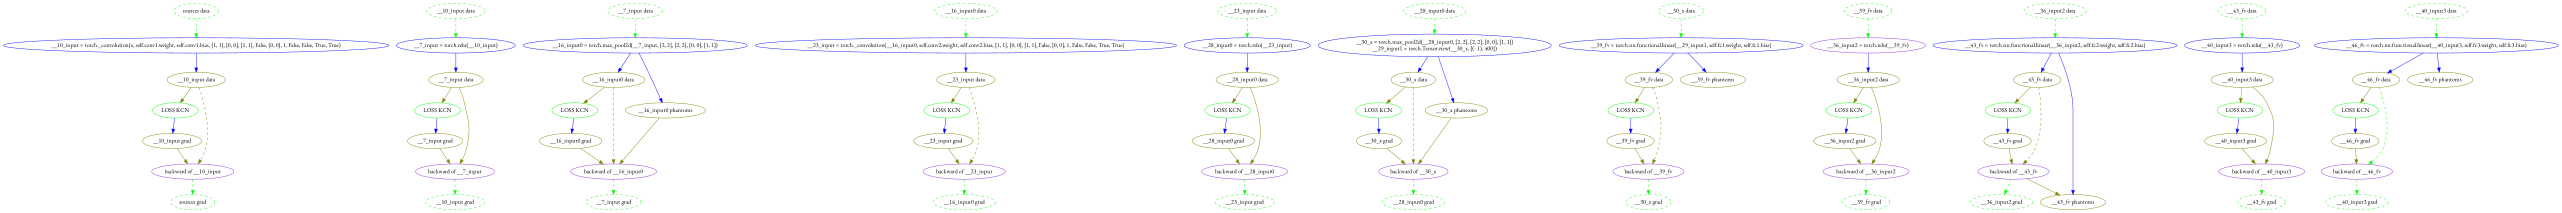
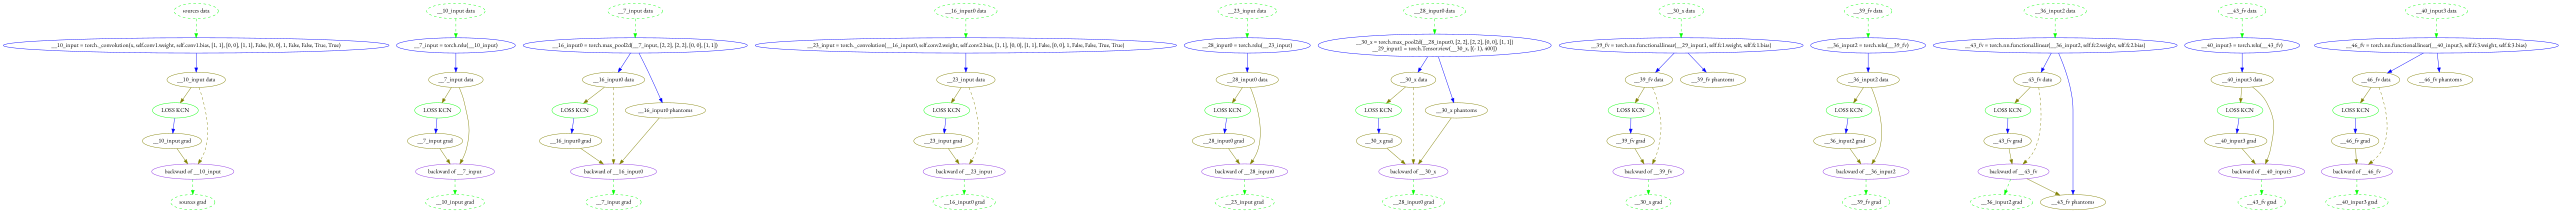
(1868, 45) -> (1868, 45)
(2387, 126) -> (2387, 126)
